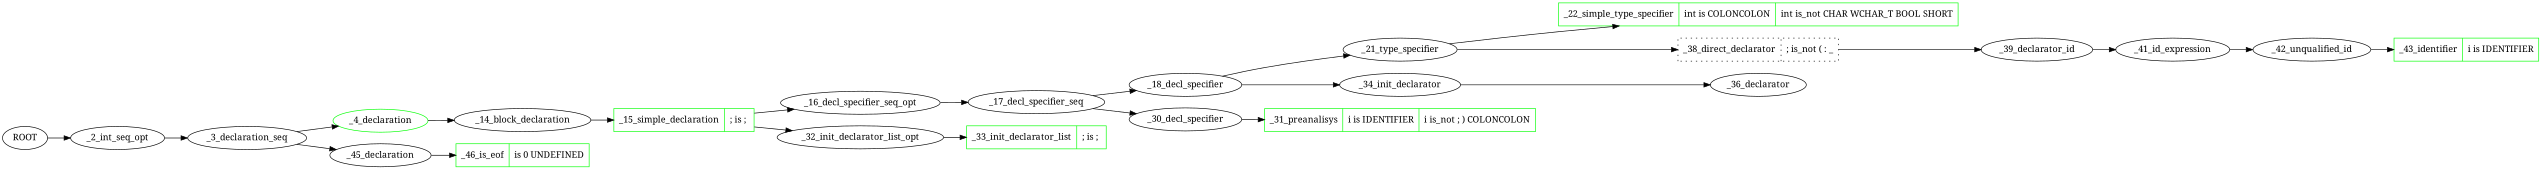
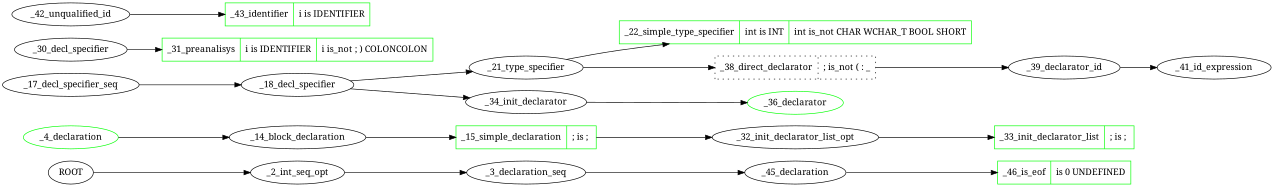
(1727, 14) -> (764, 32)
(2238, 50) -> none
(1758, 85) -> (795, 103)
(860, 103) -> none
(1111, 111) -> none
(314, 129) -> none
